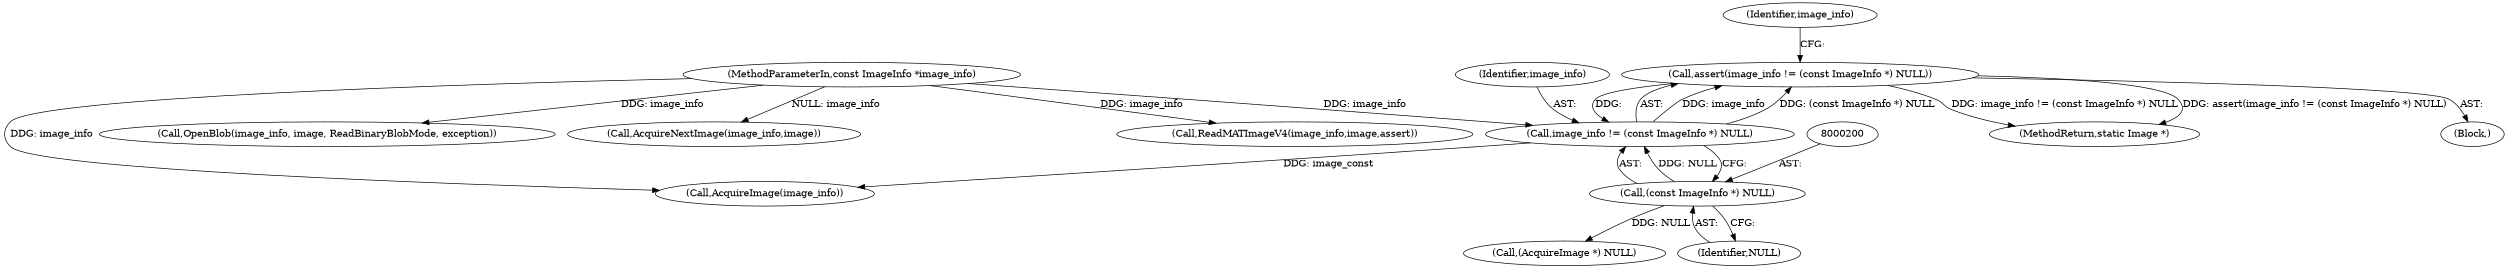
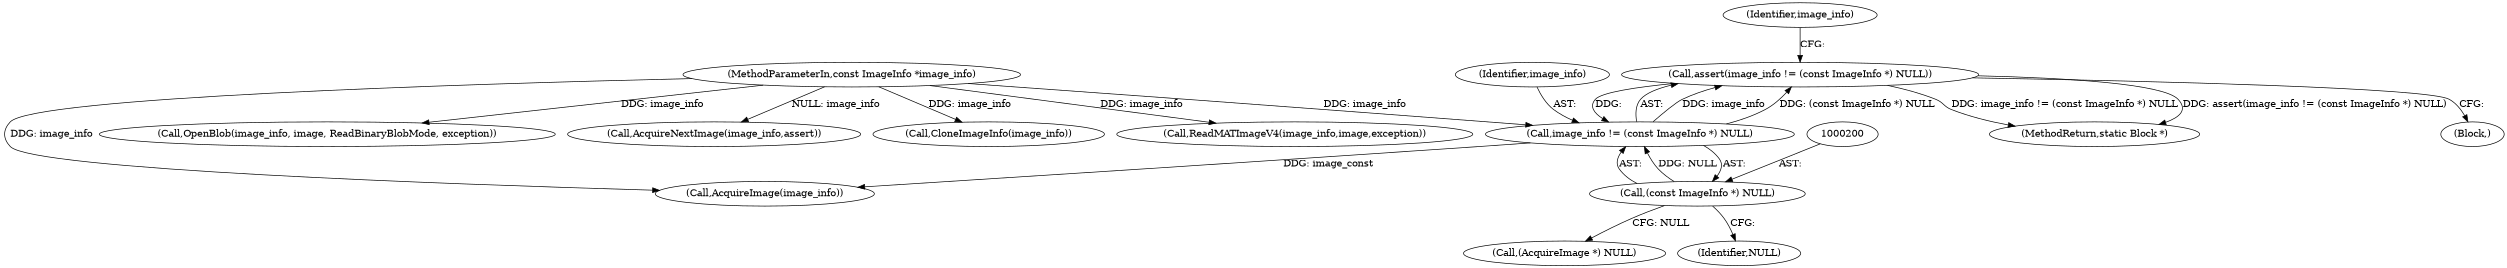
(2473, 104) -> (2473, 104)
(714, 134) -> (714, 134)
none -> (989, 134)
(1295, 134) -> (1295, 134)
(1843, 134) -> (1843, 134)
(2095, 134) -> (2095, 134)
(1736, 164) -> (1736, 164)
(1661, 224) -> (1661, 224)
(1697, 231) -> none
